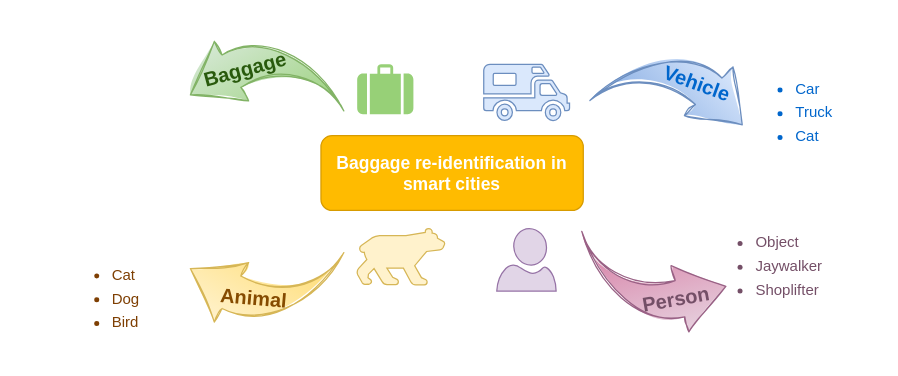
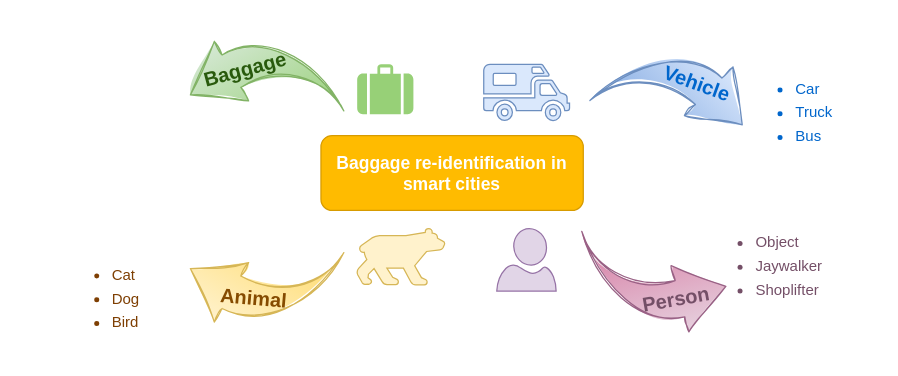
(789, 113) -> (789, 113)
